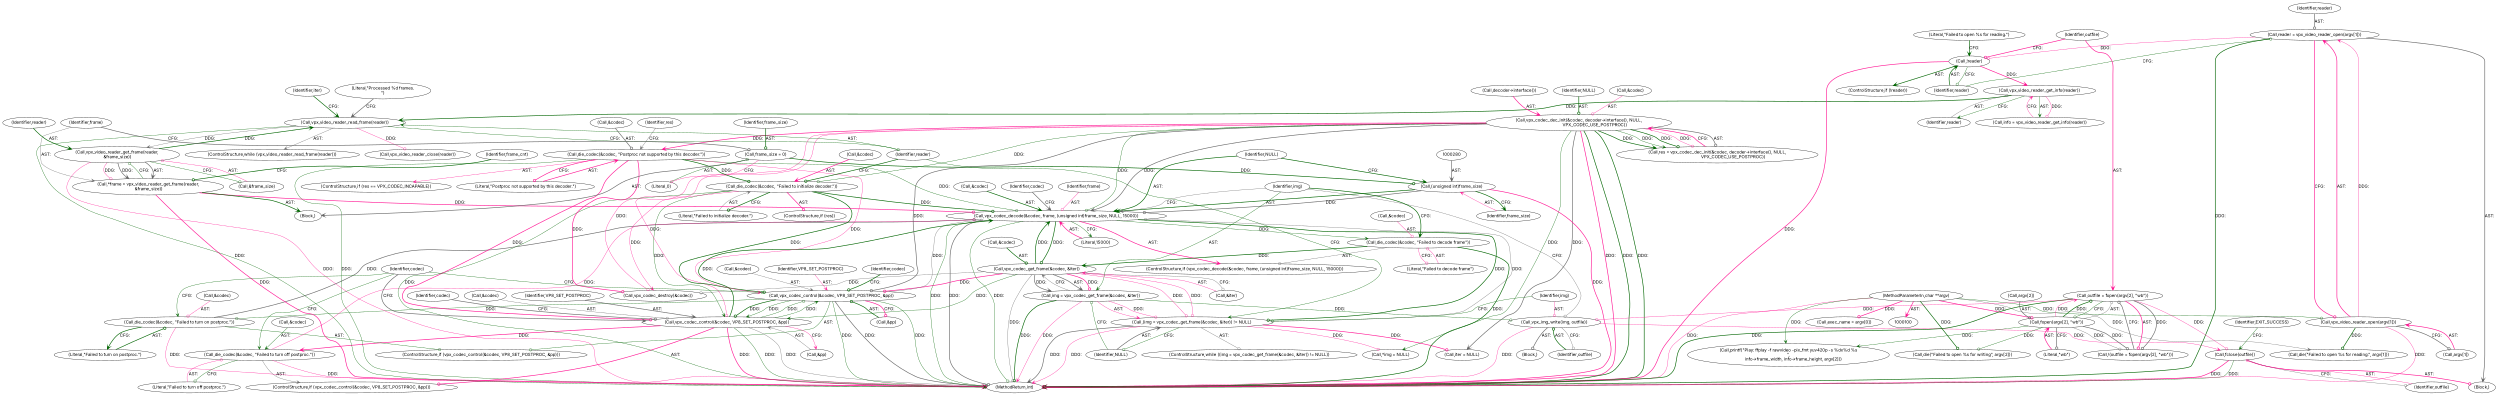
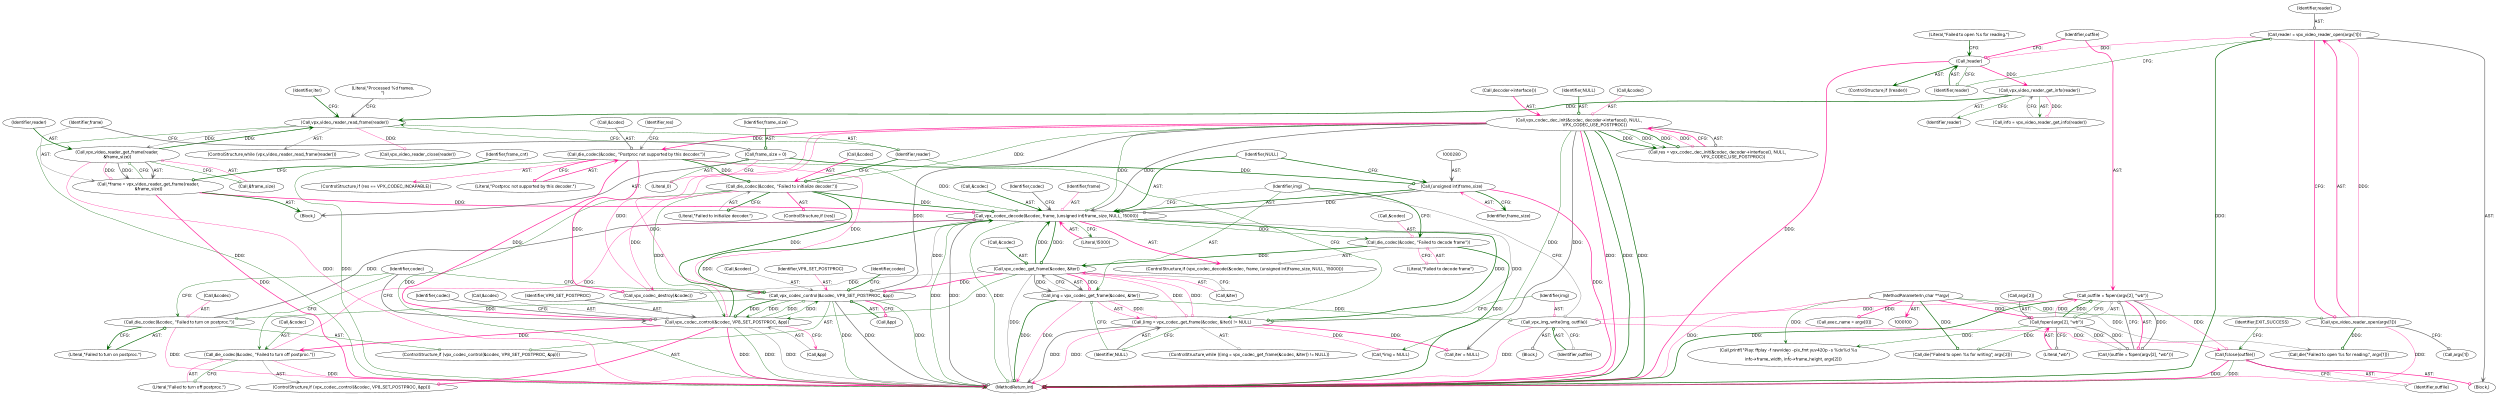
(2027, 108) -> (2027, 108)
(2436, 330) -> none
